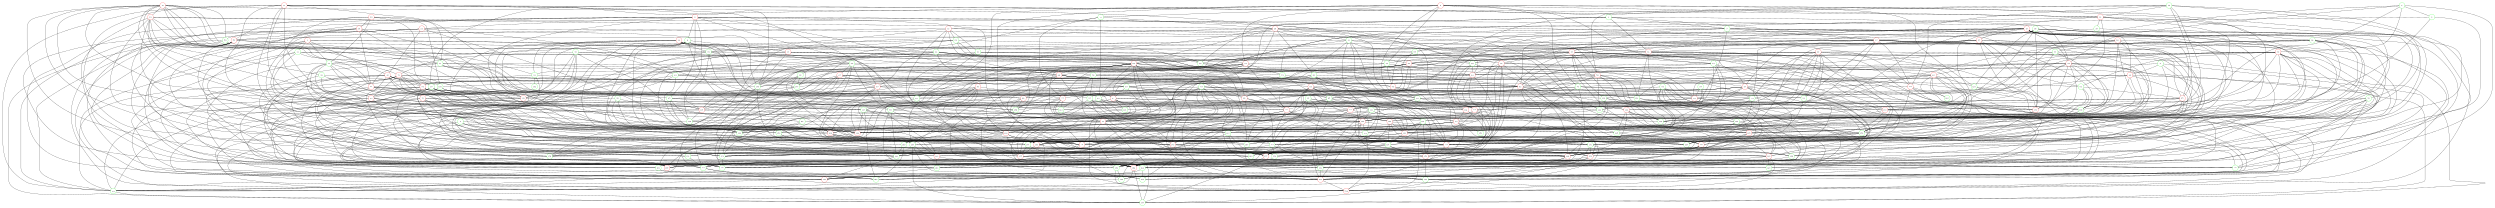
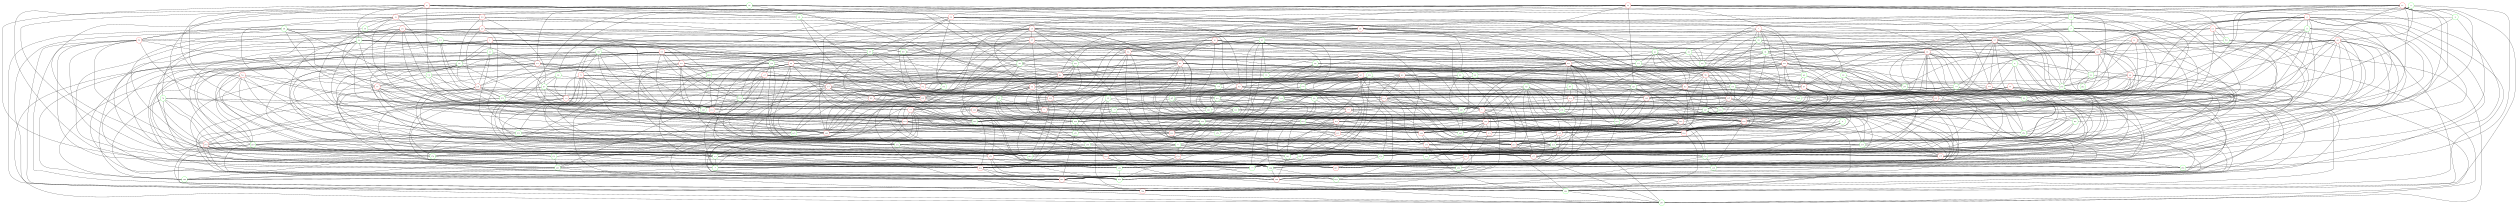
(1152, 69) -> none
(1228, 133) -> (1338, 133)
(2001, 156) -> (111, 151)
